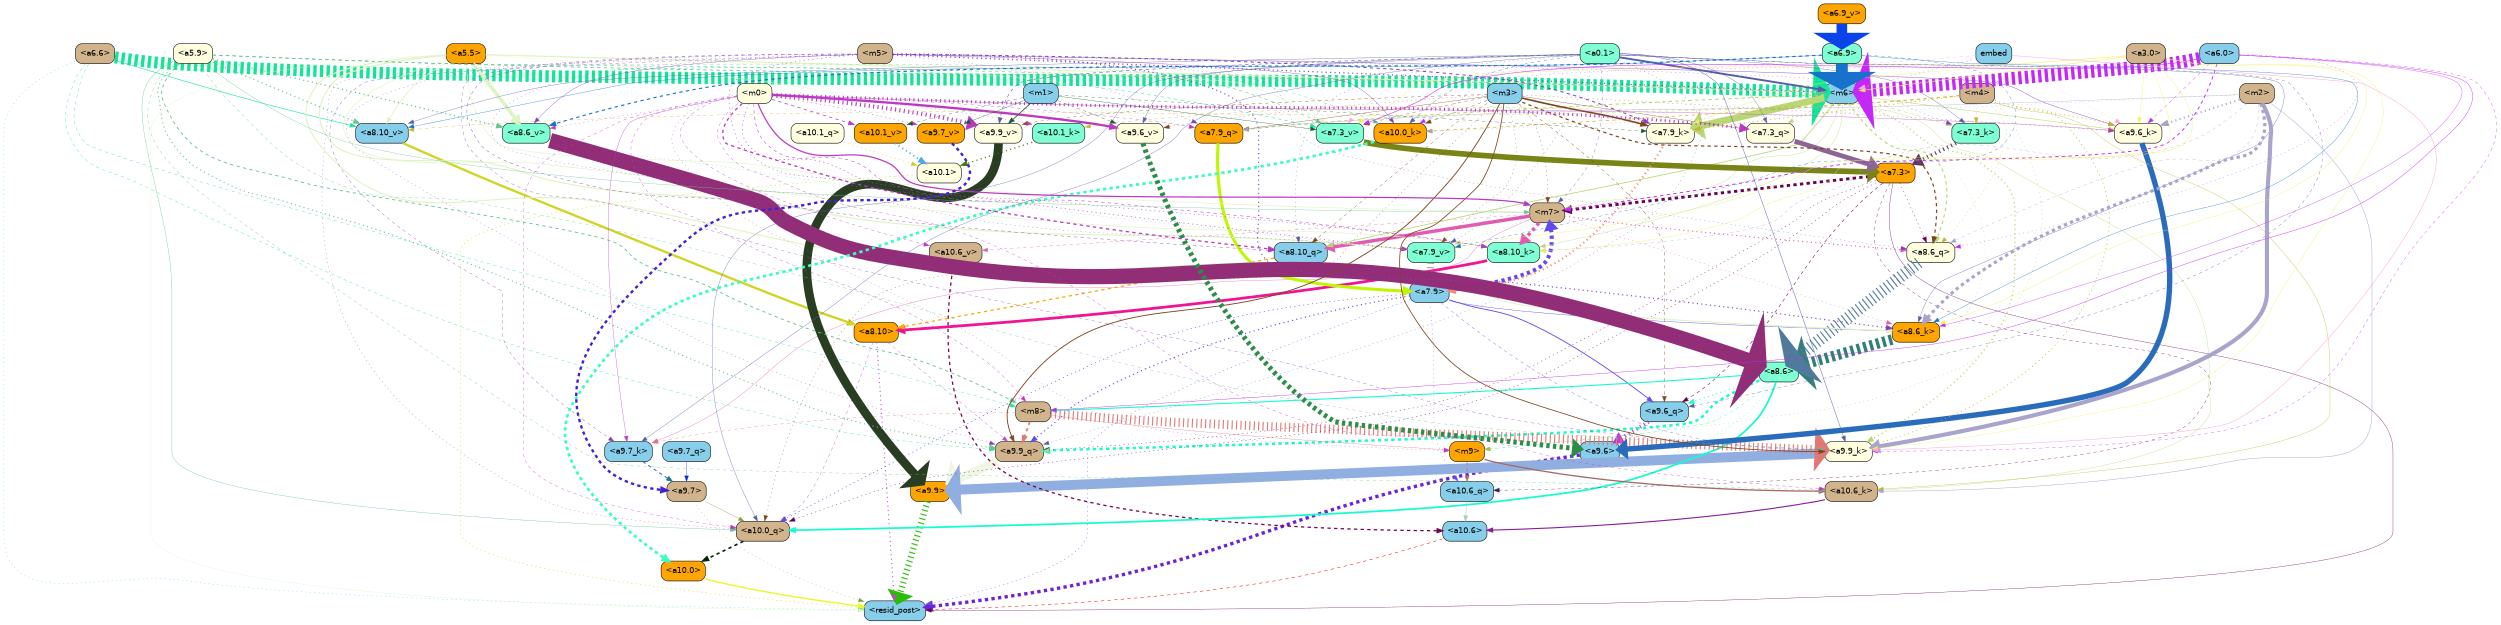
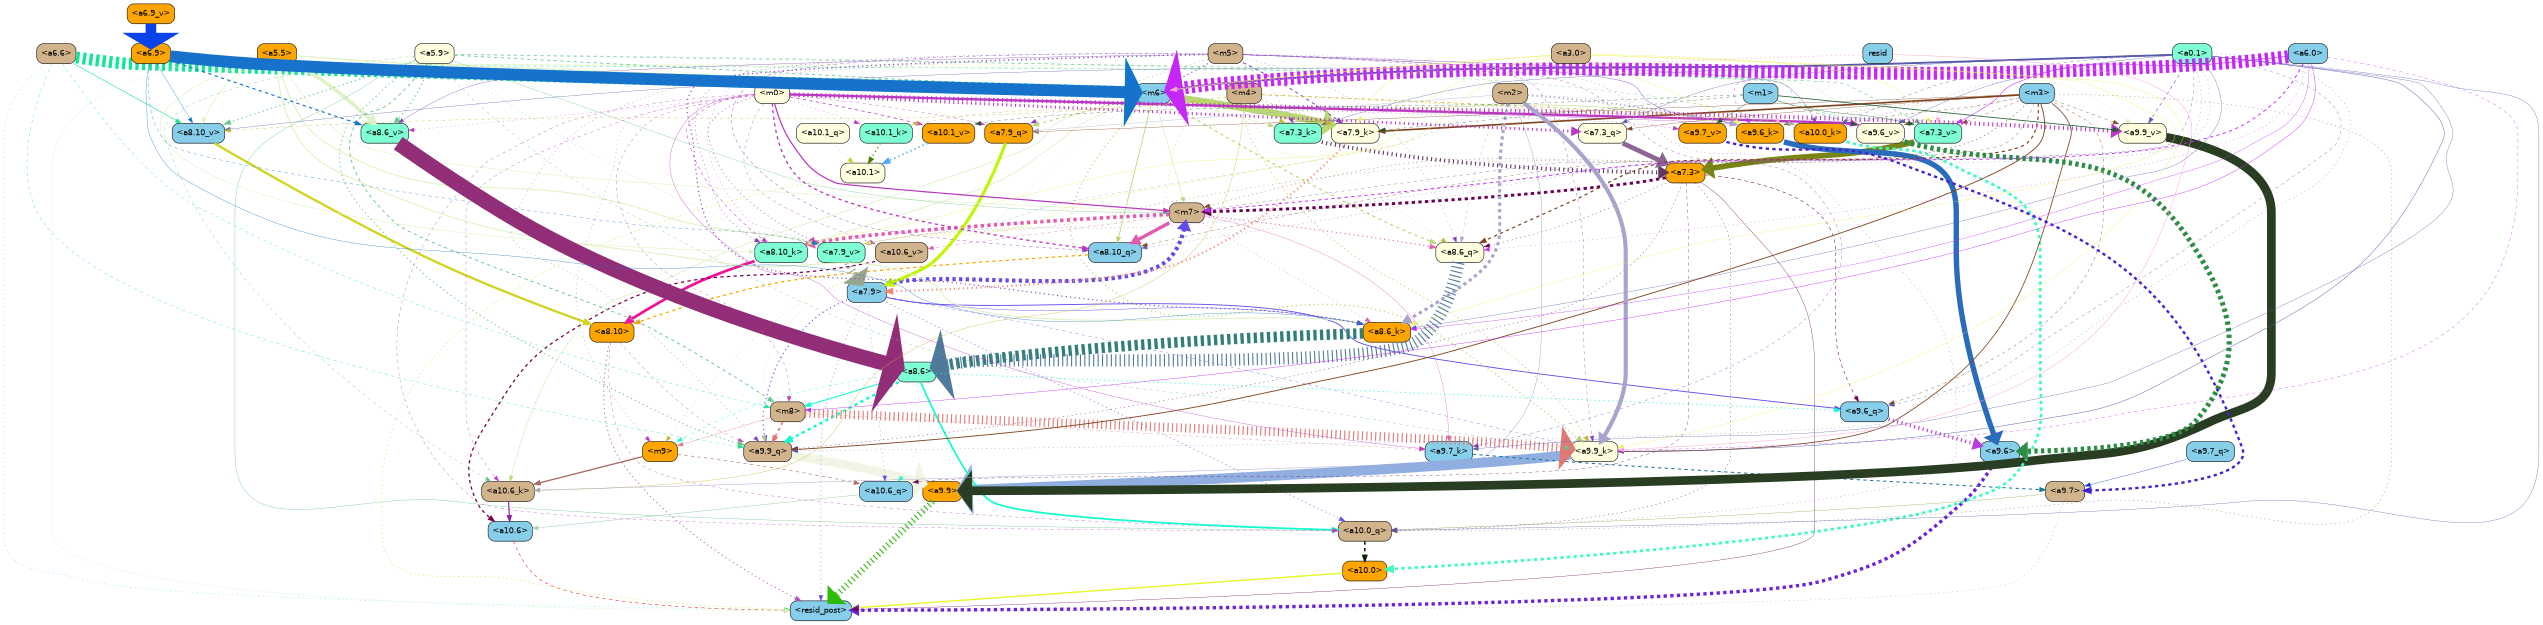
(1842, 54) -> (151, 54)
(1994, 54) -> (1878, 54)
(2138, 133) -> (1760, 133)
(1039, 209) -> (622, 170)
